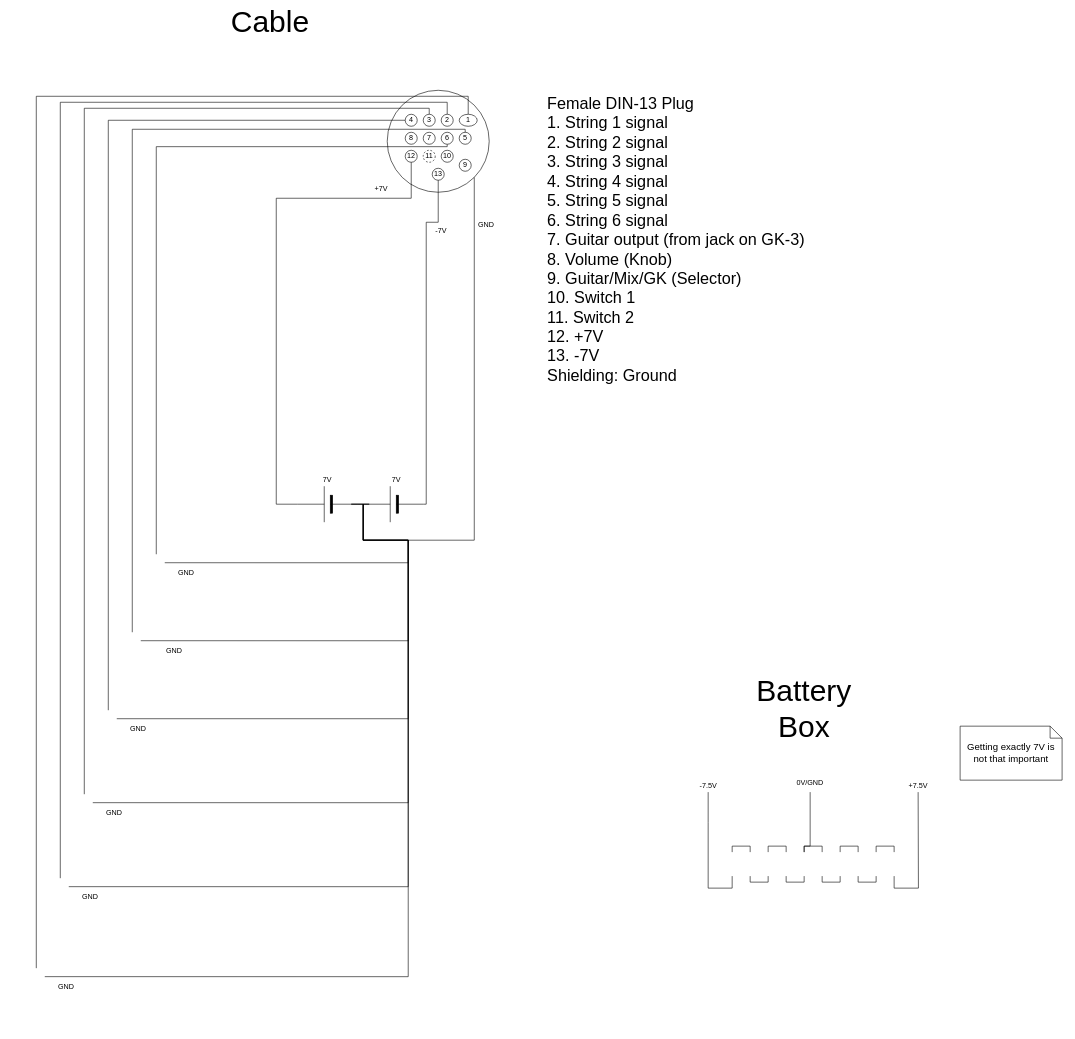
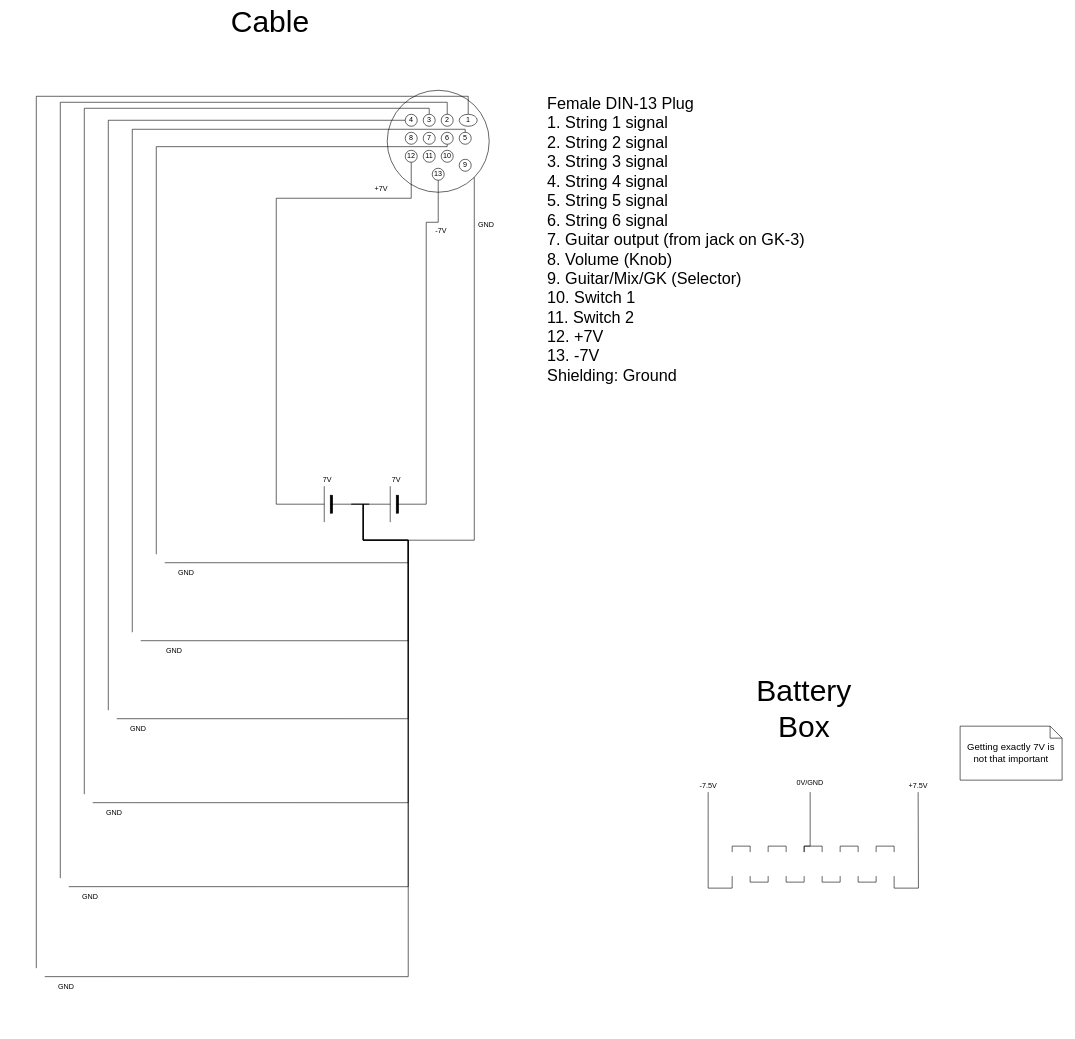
(429, 156) -> (429, 156)
